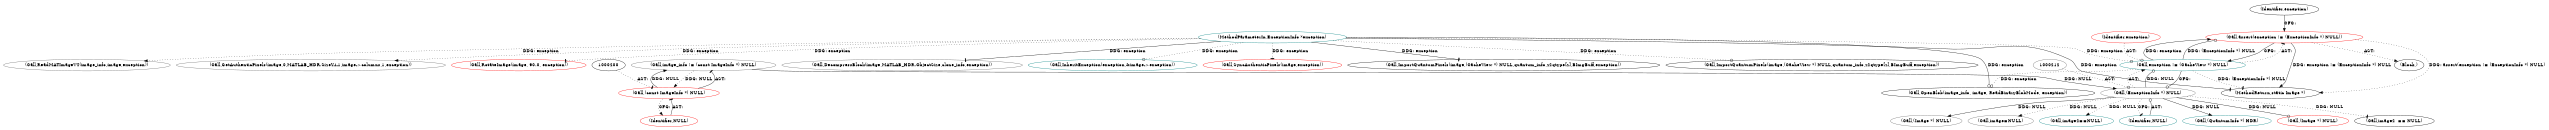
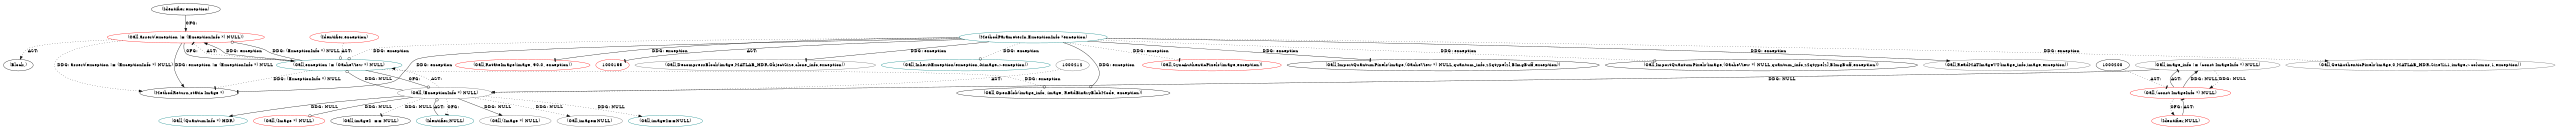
(673, 46) -> (1526, 46)
(884, 47) -> (677, 47)
none -> (613, 65)
